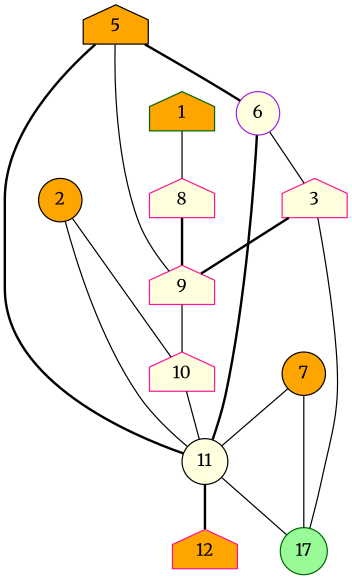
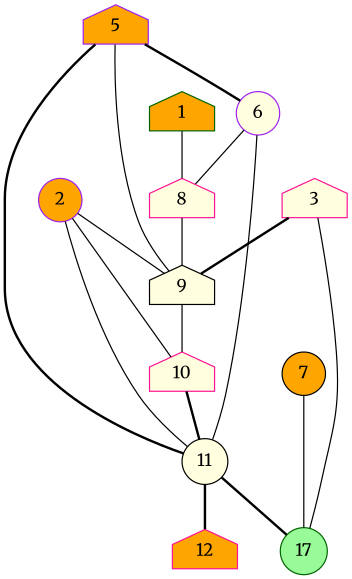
(116, 27) -> (116, 27)
(287, 158) -> (220, 157)
(60, 200) -> (60, 200)
(182, 242) -> (182, 242)
none -> (121, 243)
(182, 287) -> (182, 287)
(243, 289) -> (243, 289)
(193, 415) -> (193, 415)
(255, 417) -> none
(254, 506) -> (254, 506)
